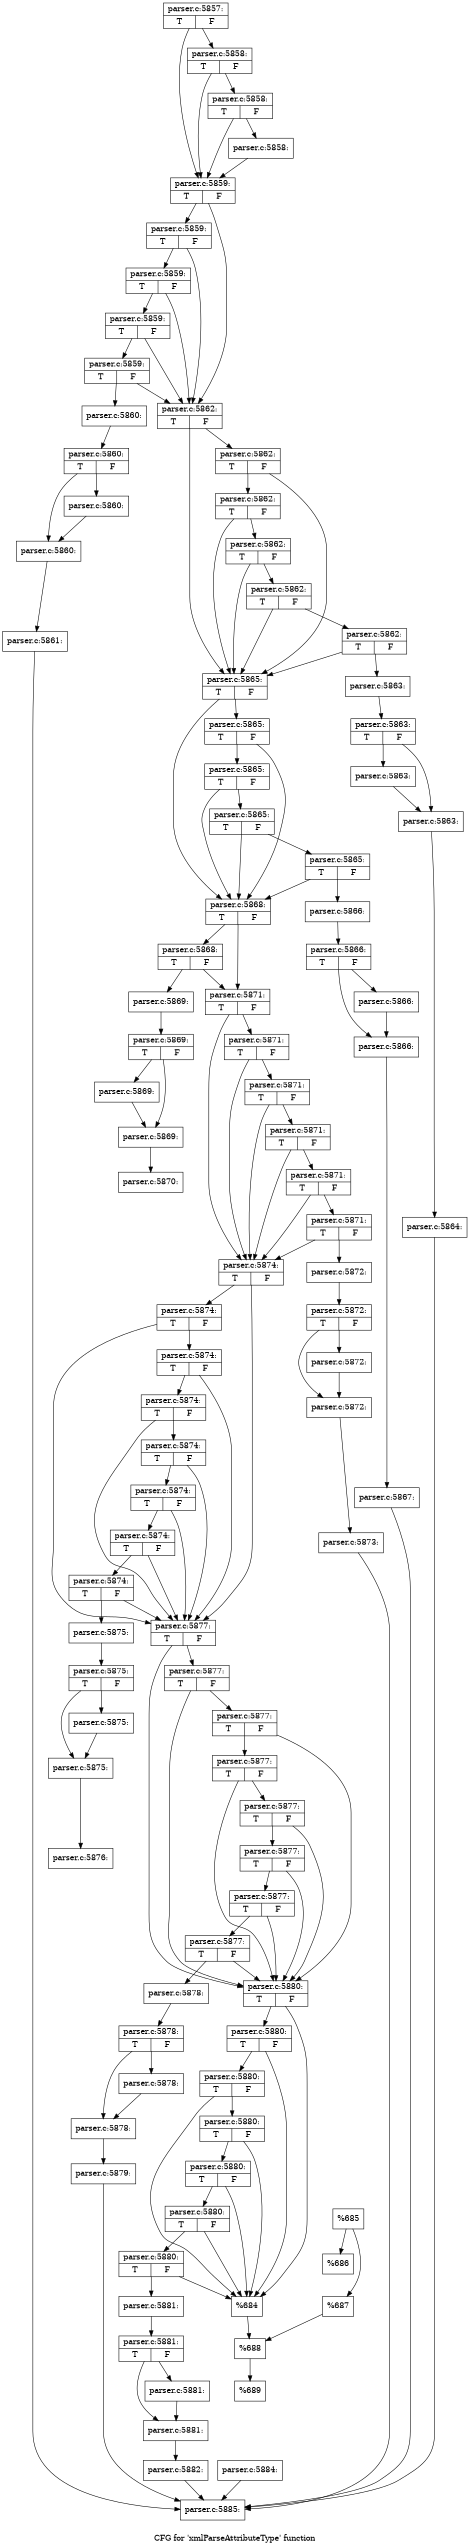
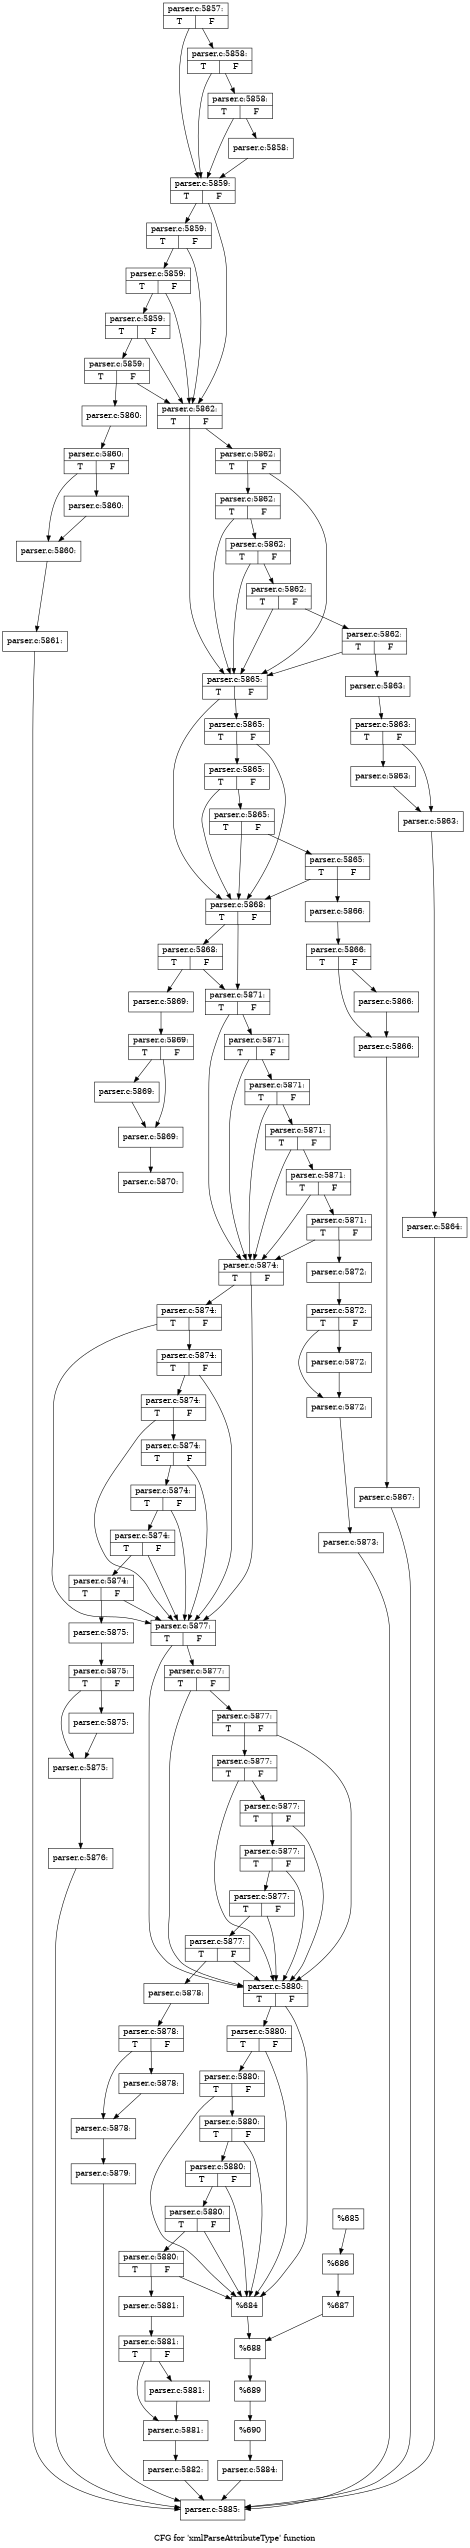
none -> (56, 2225)
(361, 2261) -> (338, 2282)
none -> (250, 2431)
